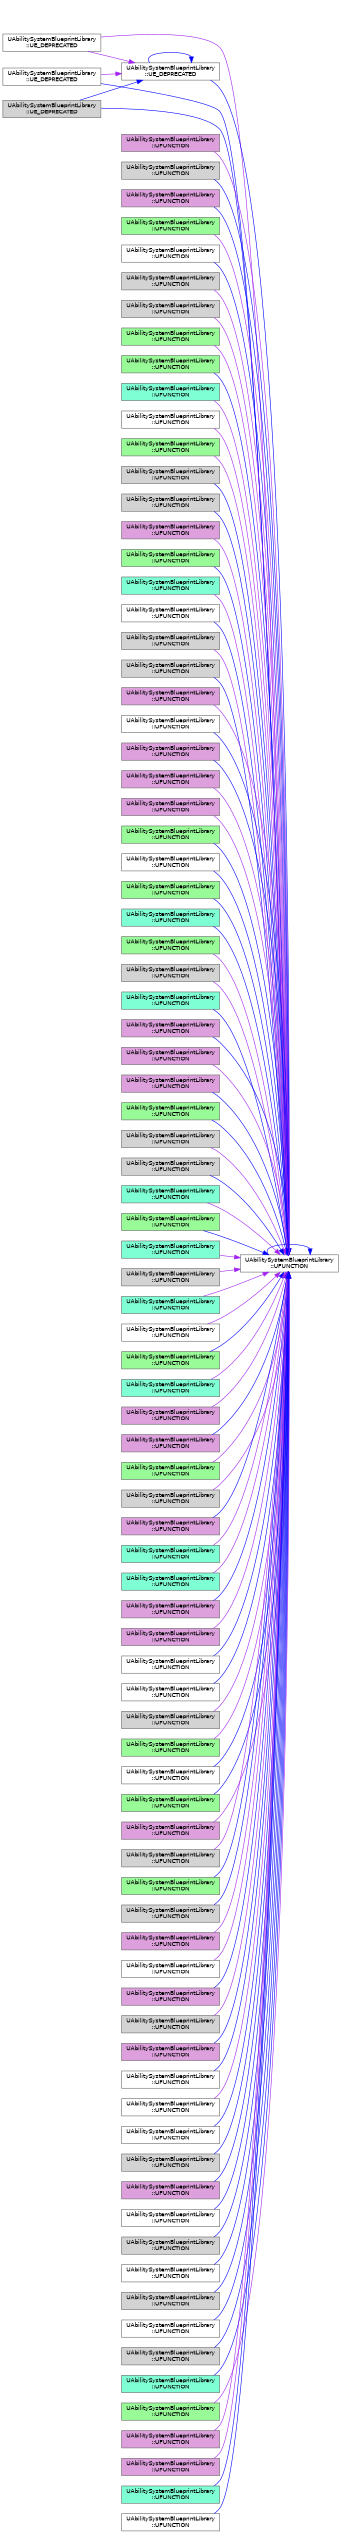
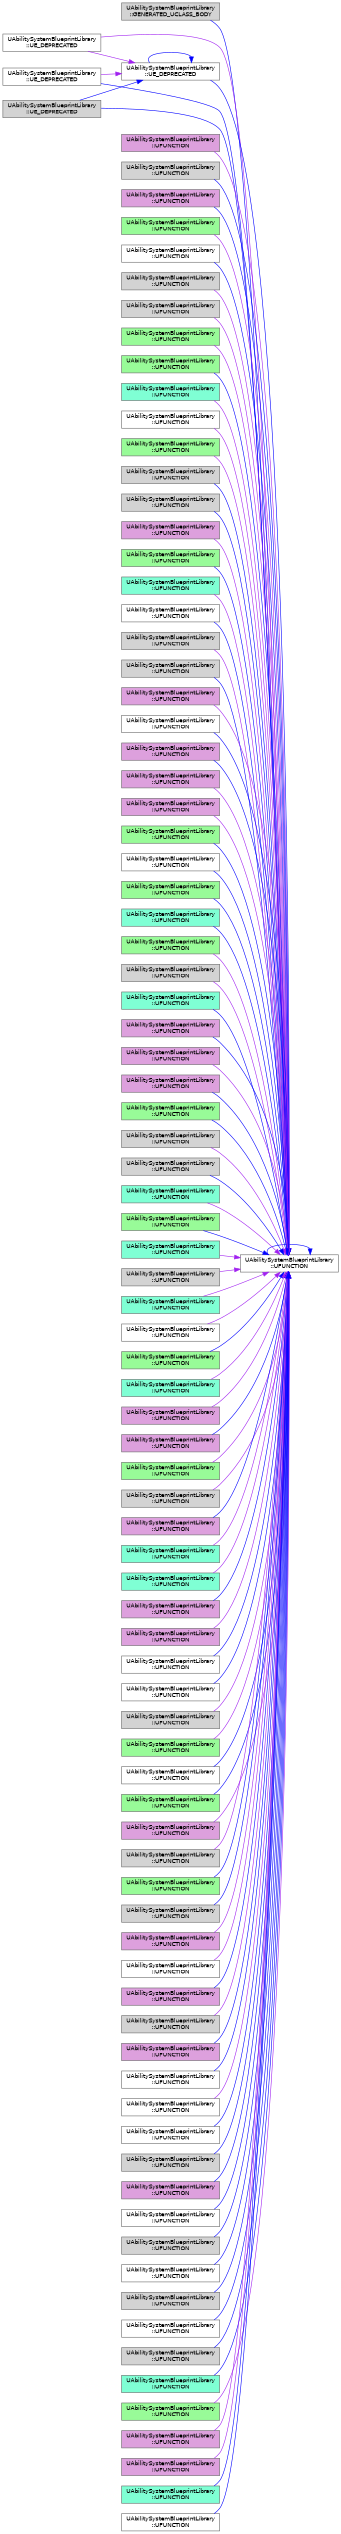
none -> (171, 12)
